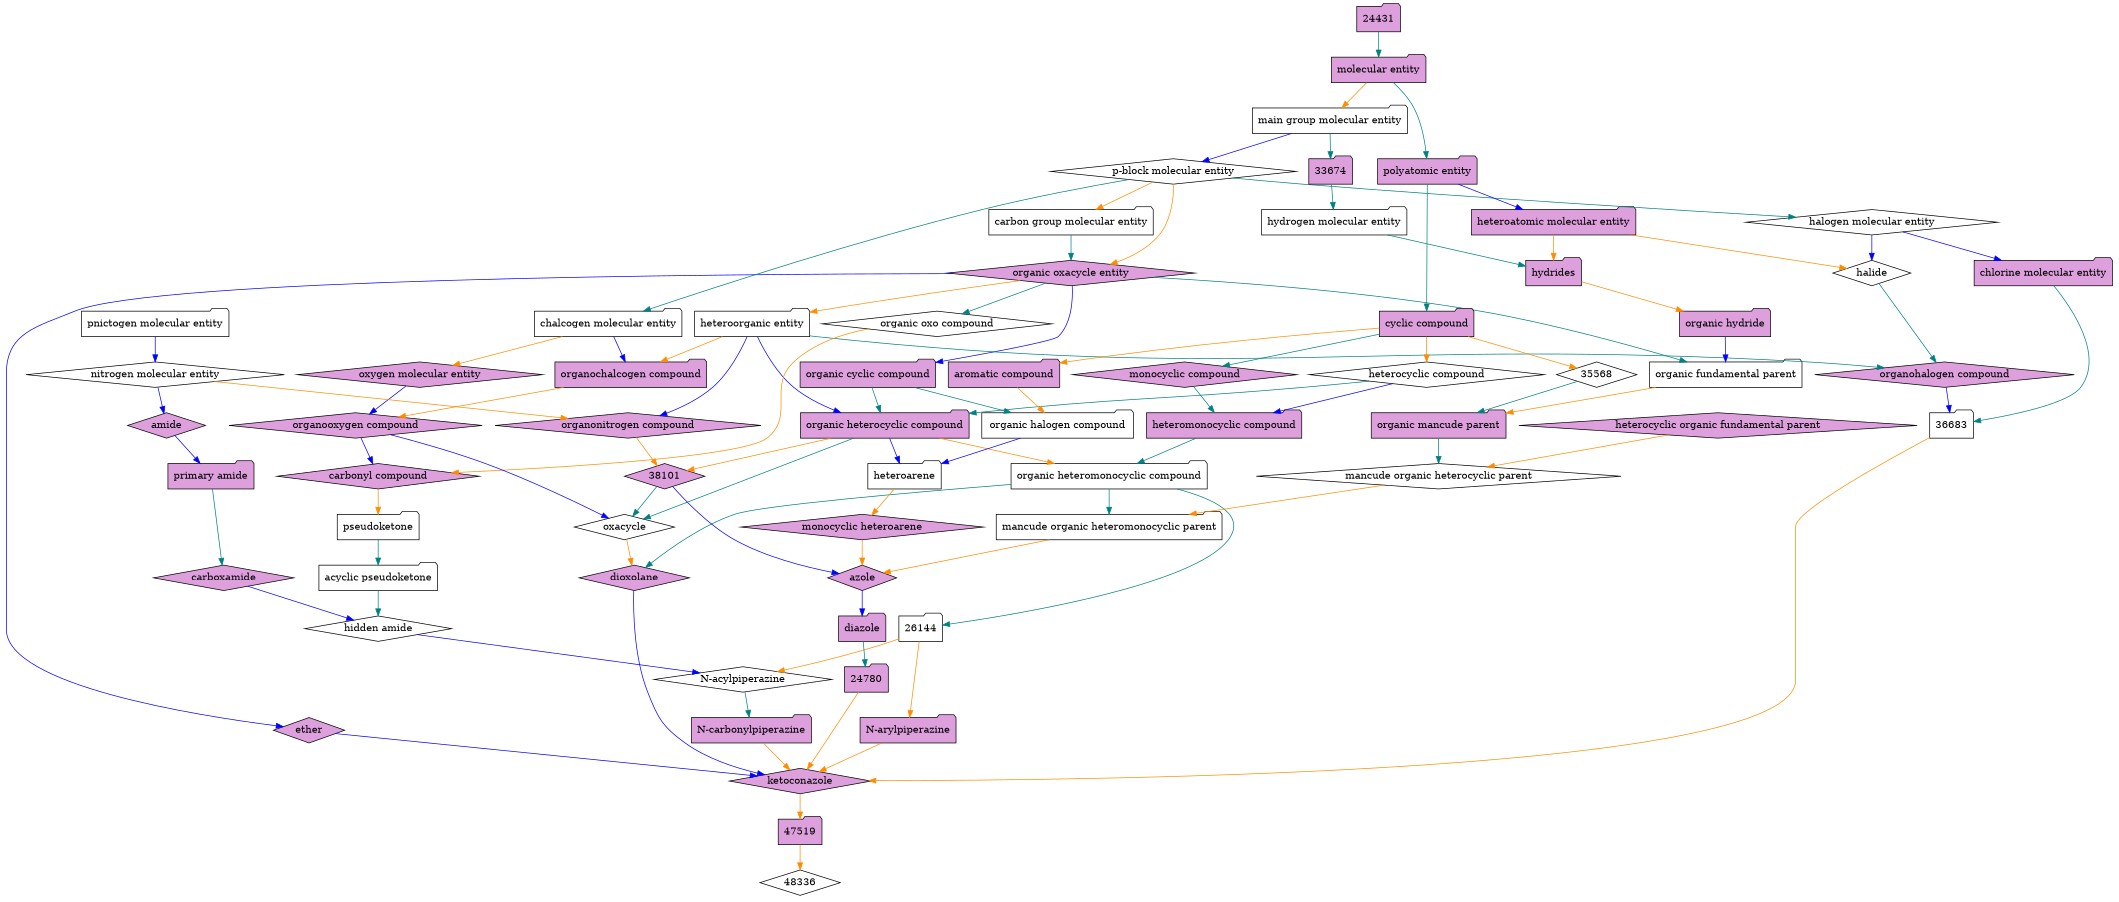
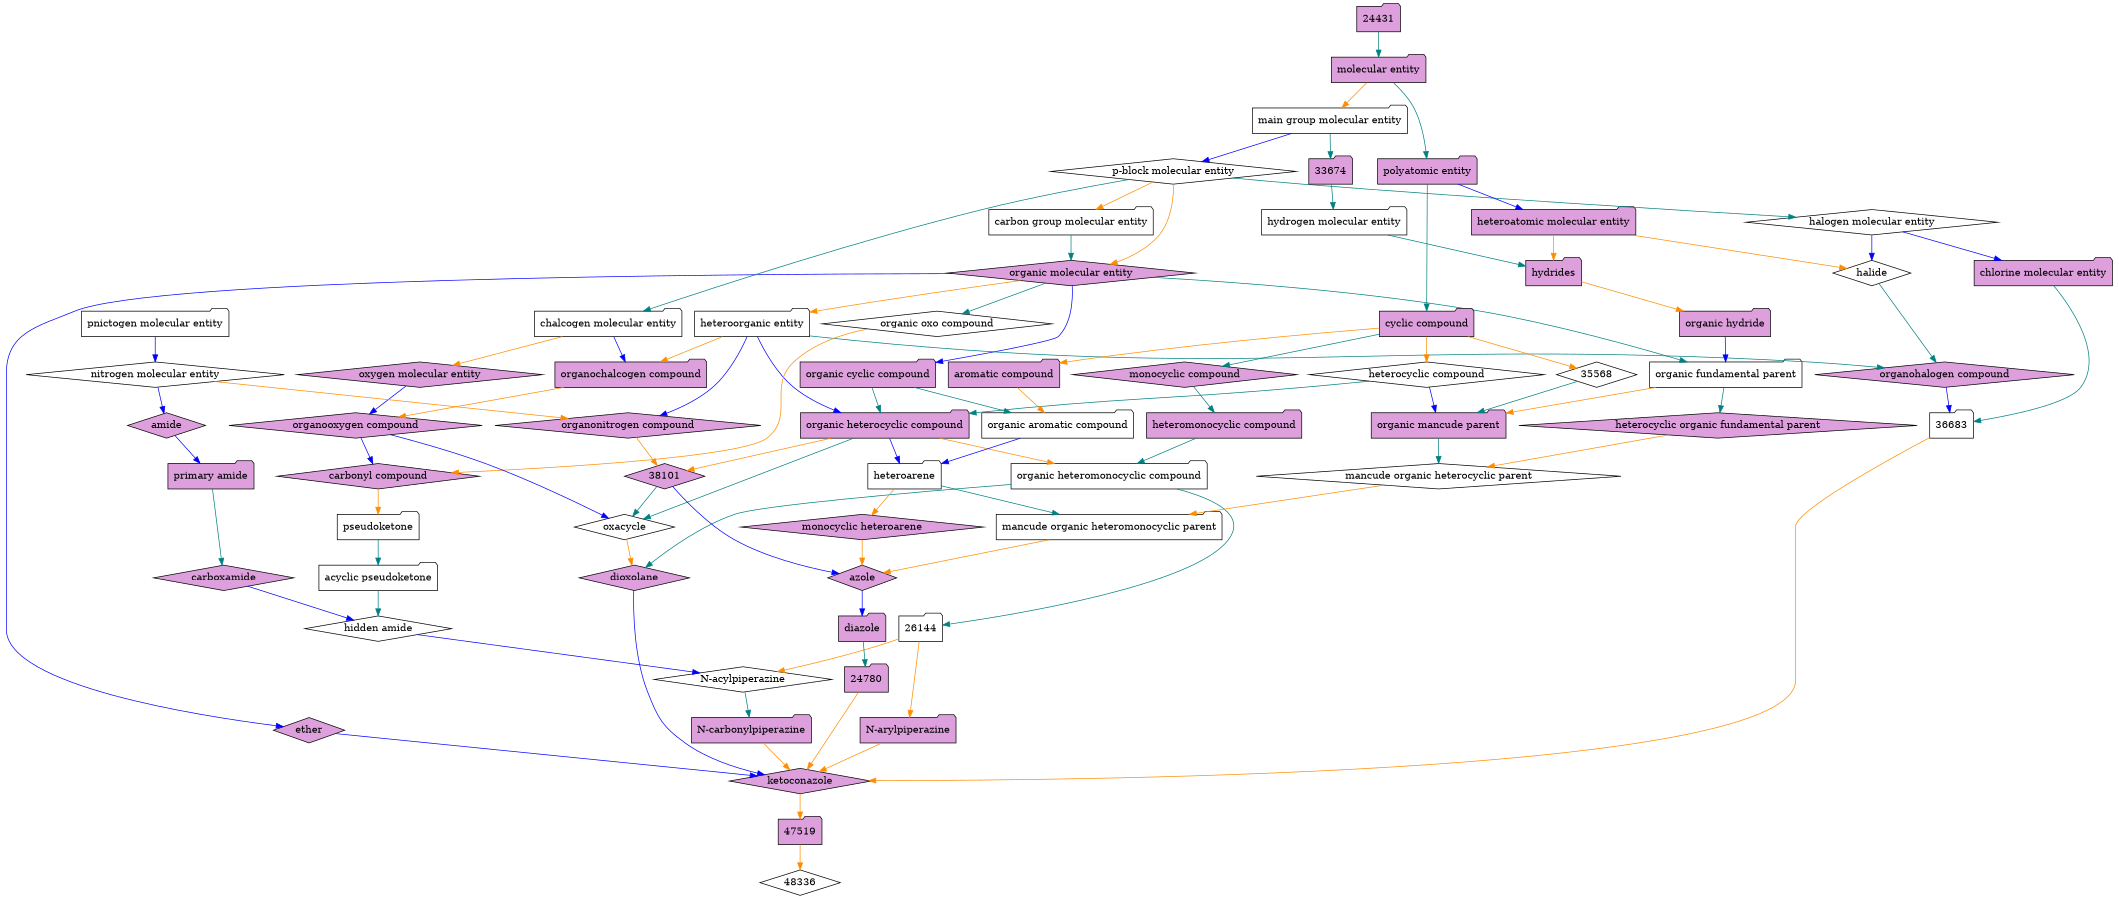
(1071, 273) -> (1071, 273)
(1336, 397) -> (1432, 396)
none -> (1722, 397)
(1058, 425) -> (1058, 425)
(1109, 498) -> (997, 499)
